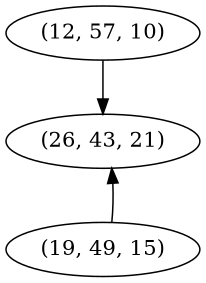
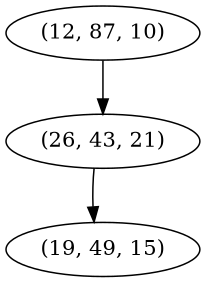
(103, 33) -> (103, 33)
(113, 203) -> (93, 188)
